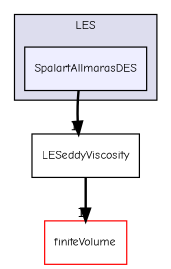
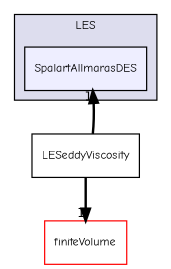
(78, 108) -> (94, 118)
